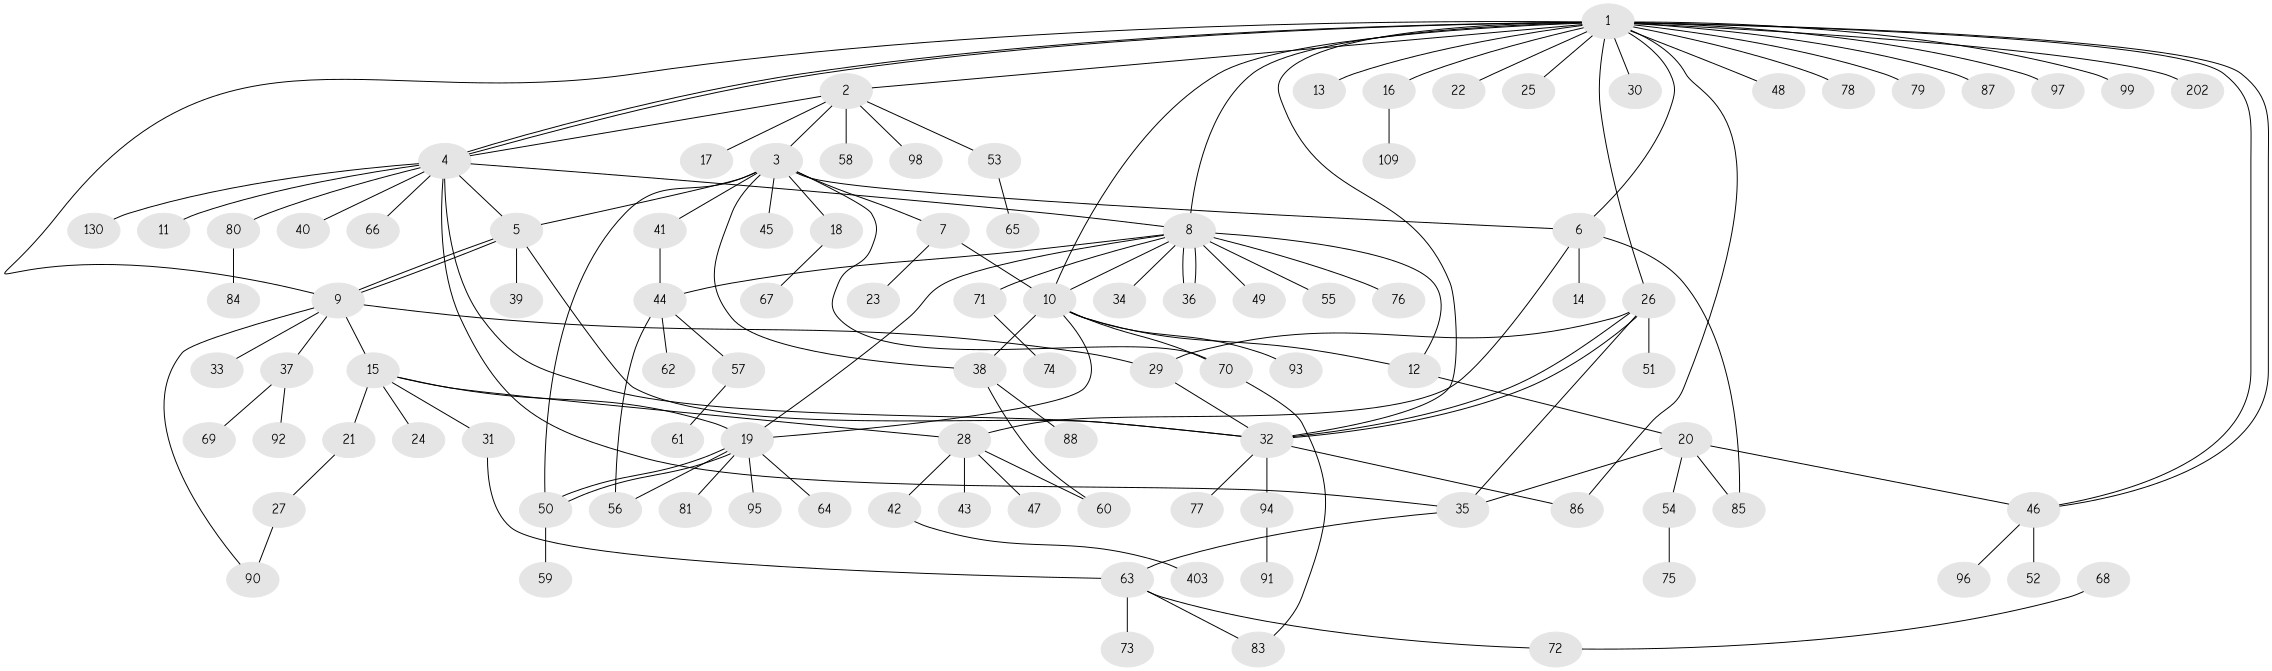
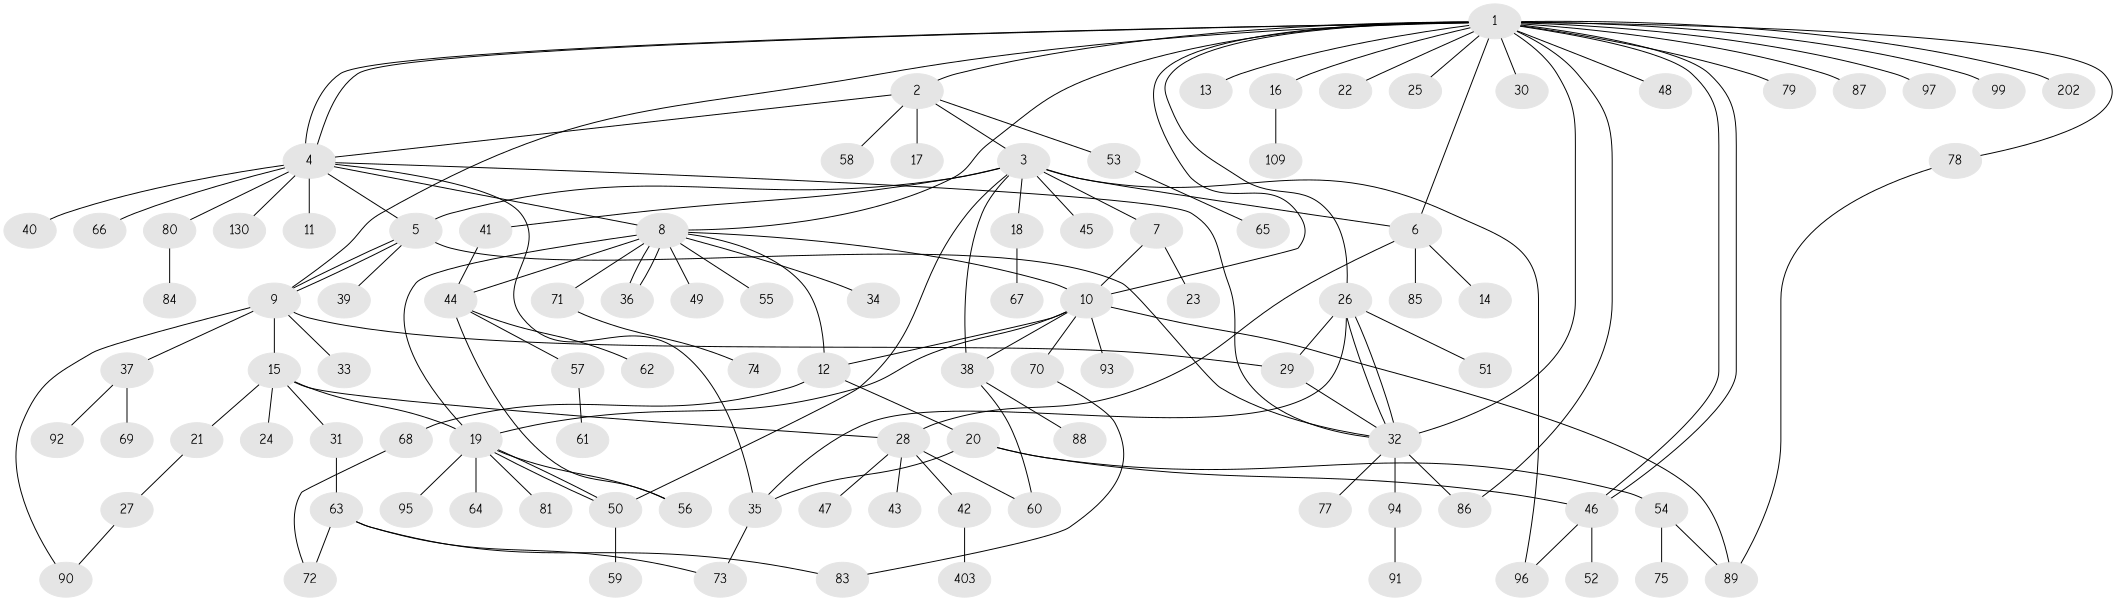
(916, 161) -> none
(1399, 301) -> none
(916, 346) -> (1444, 211)
none -> (615, 405)
(1712, 475) -> none
(1290, 532) -> (738, 545)
none -> (1731, 580)
